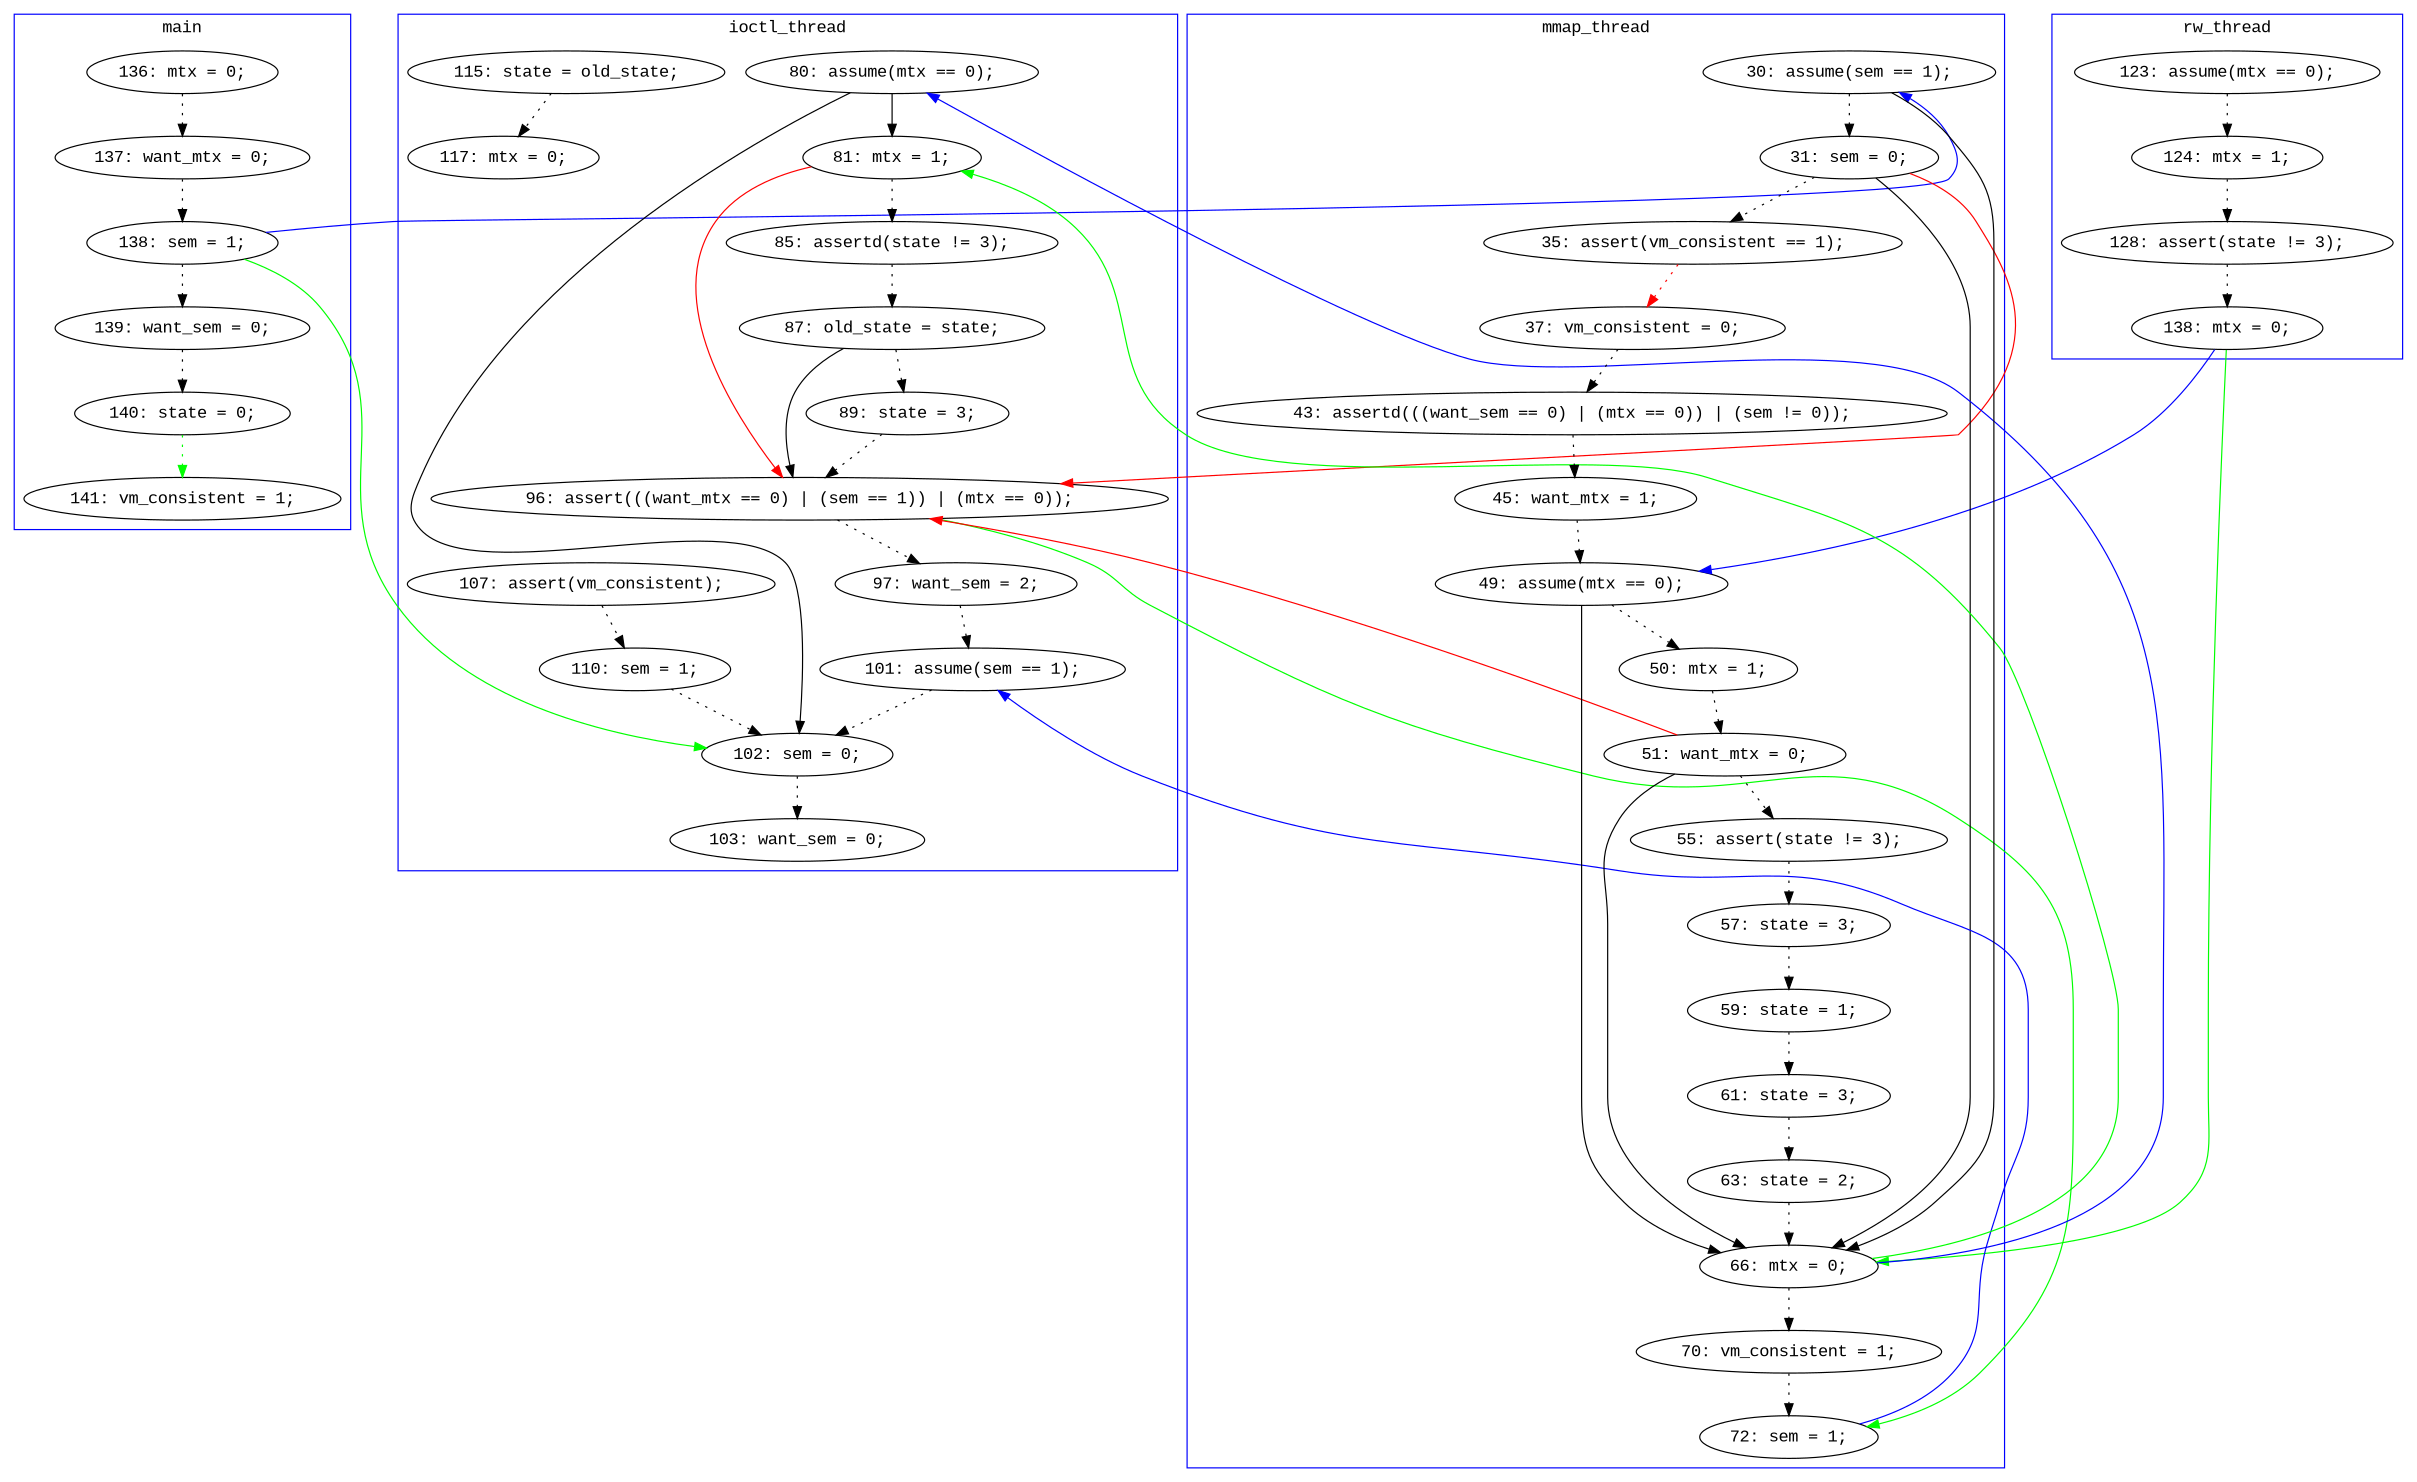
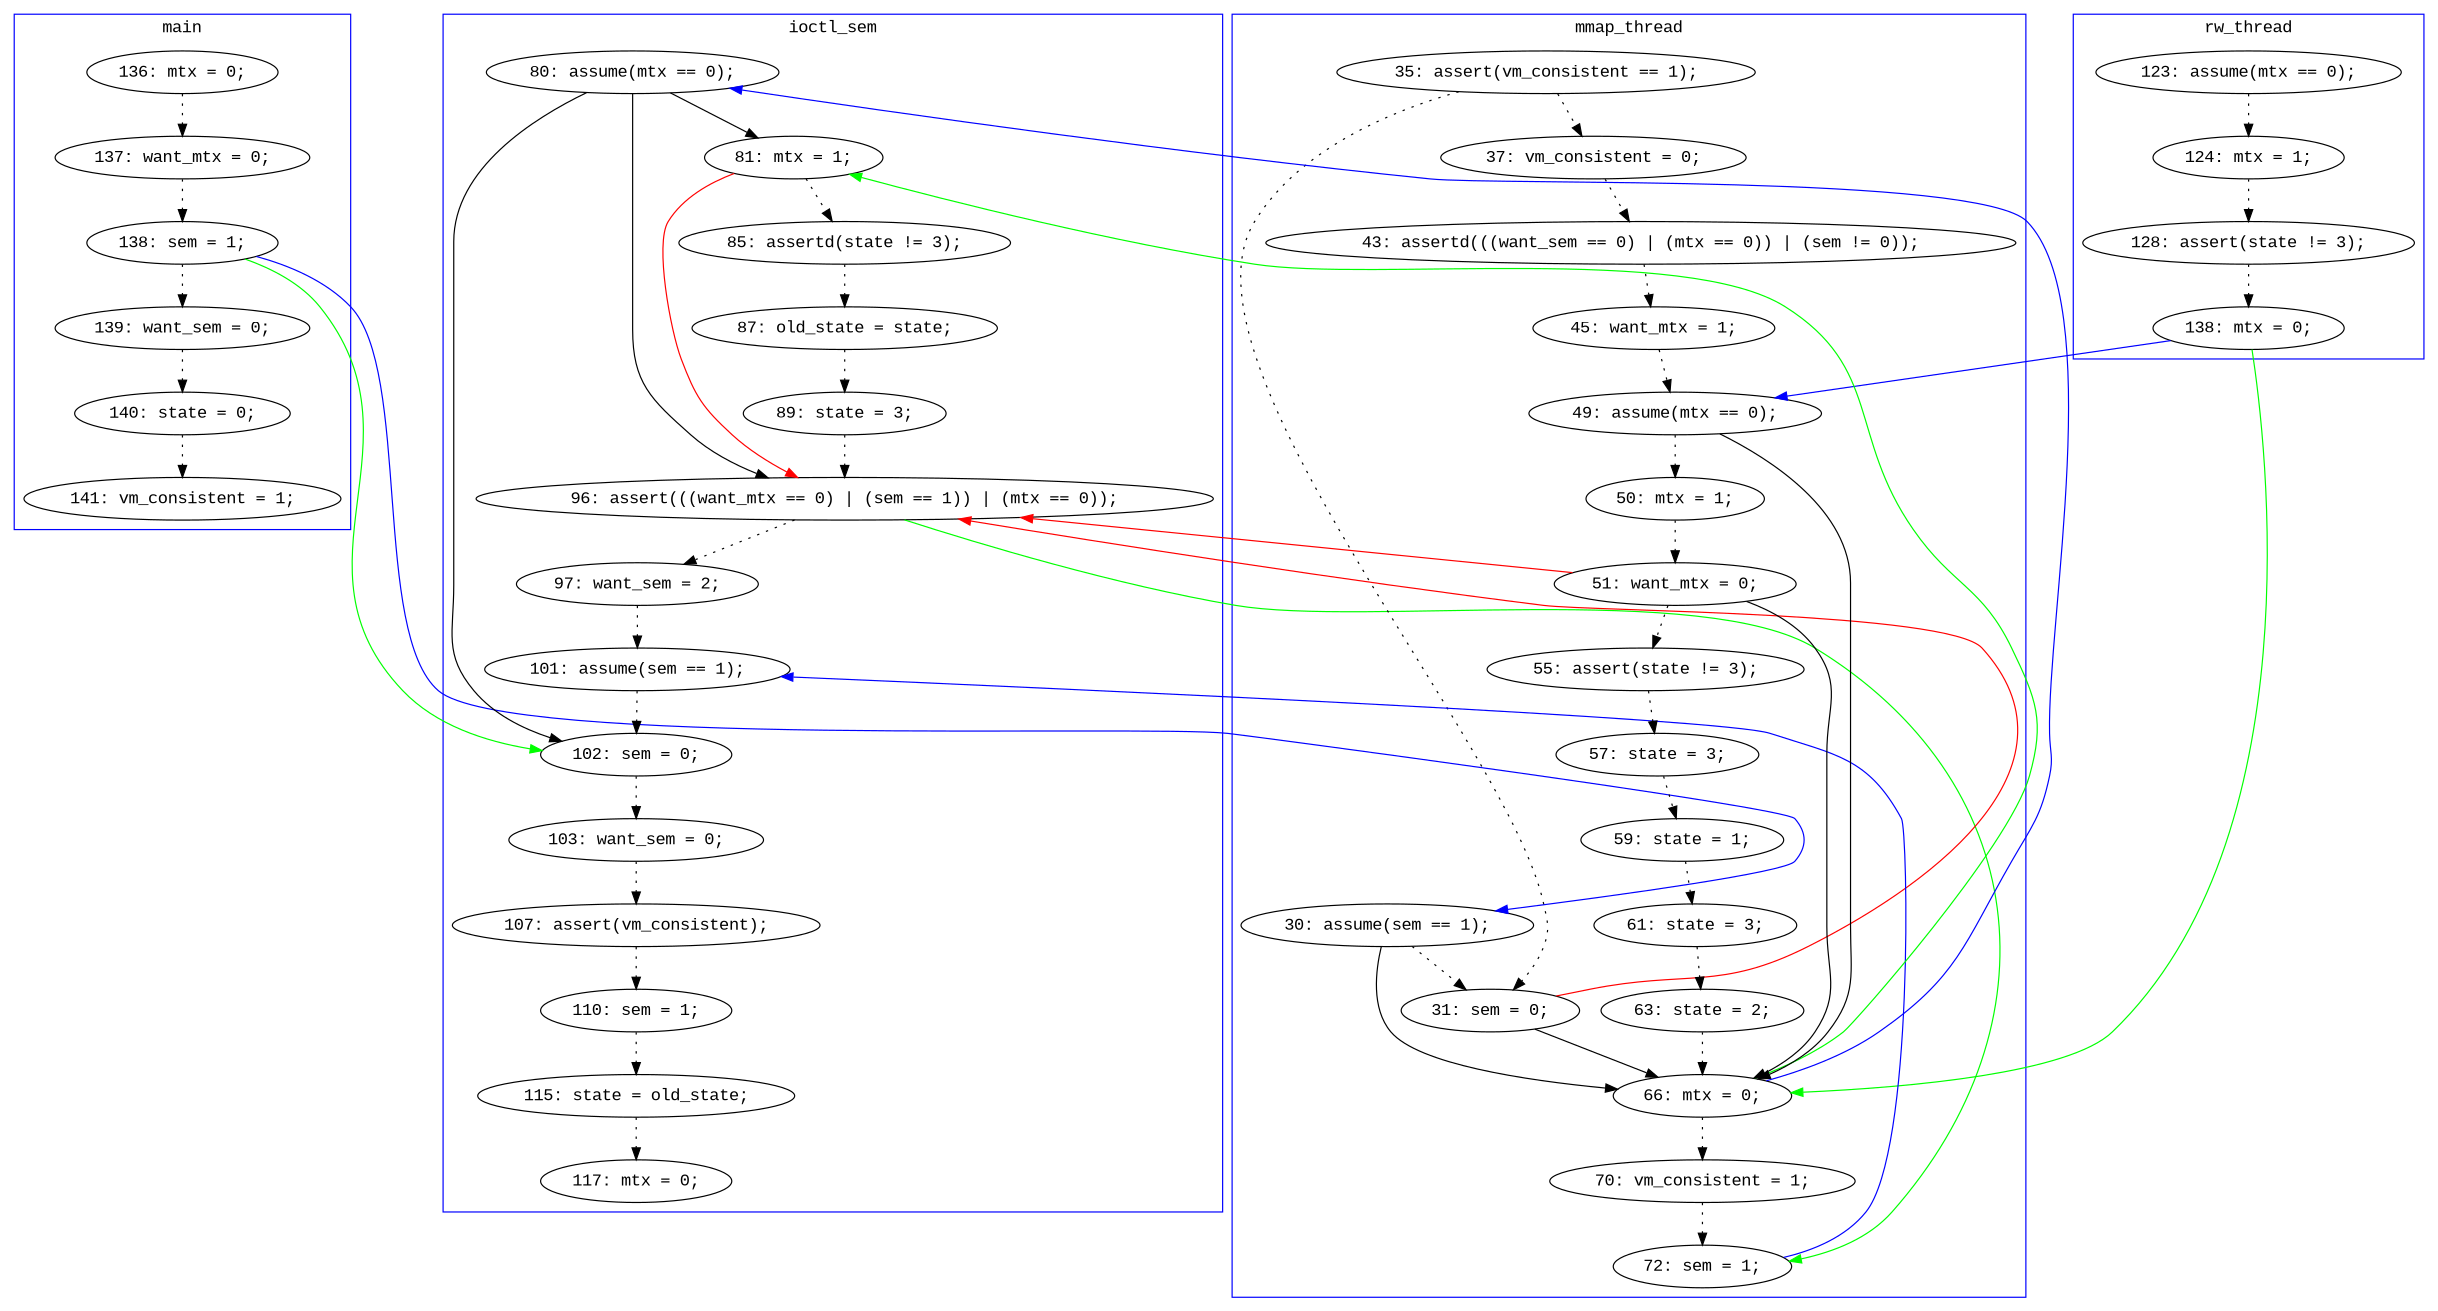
(788, 28) -> (833, 28)
(1767, 203) -> (1324, 501)
(1666, 281) -> (1567, 110)
(793, 396) -> (633, 313)
(182, 450) -> (182, 450)
(711, 709) -> (636, 1047)
none -> (636, 877)
